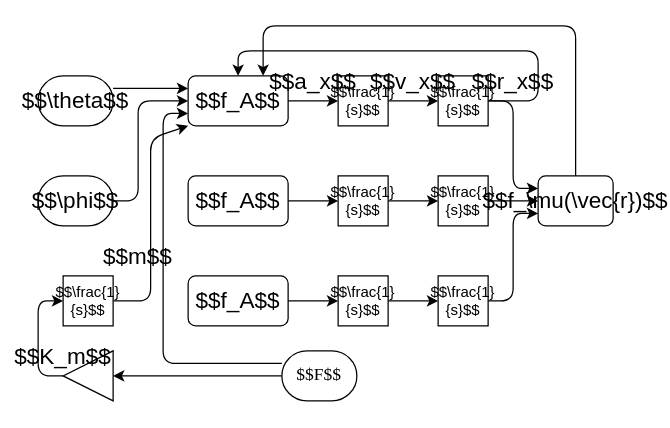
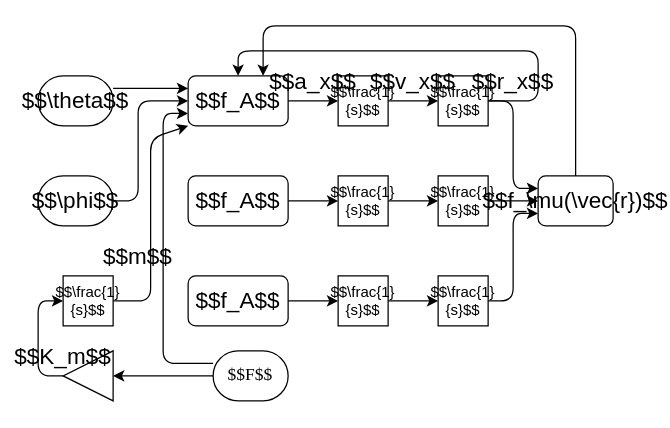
(319, 376) -> (251, 376)
